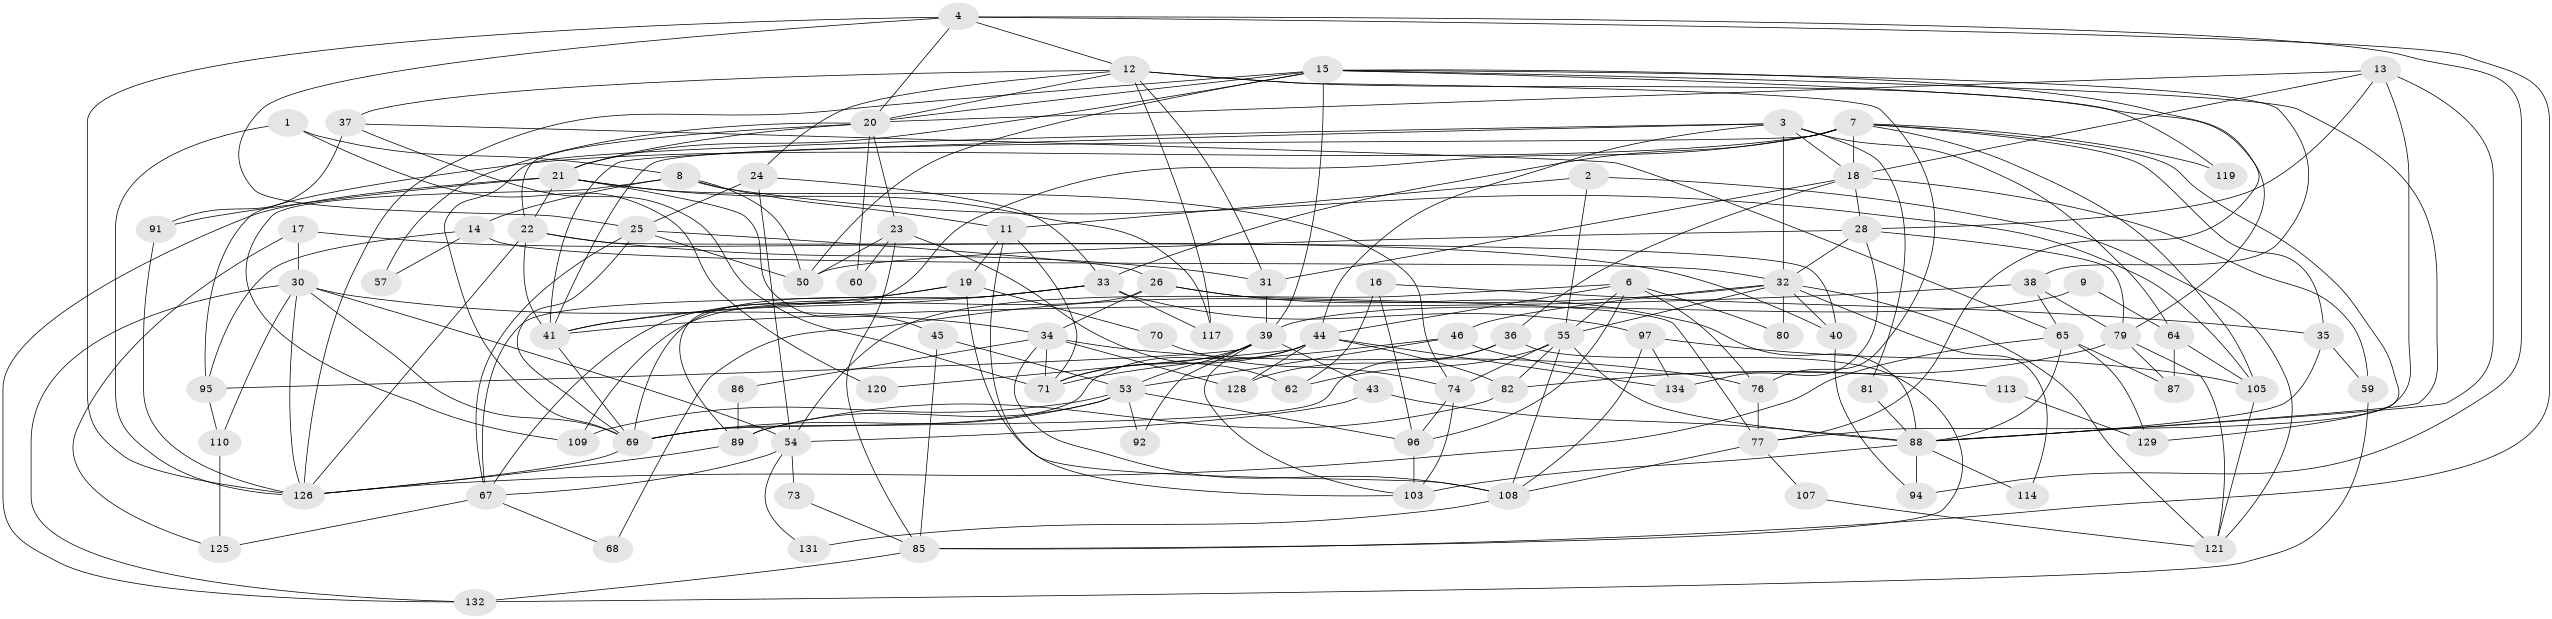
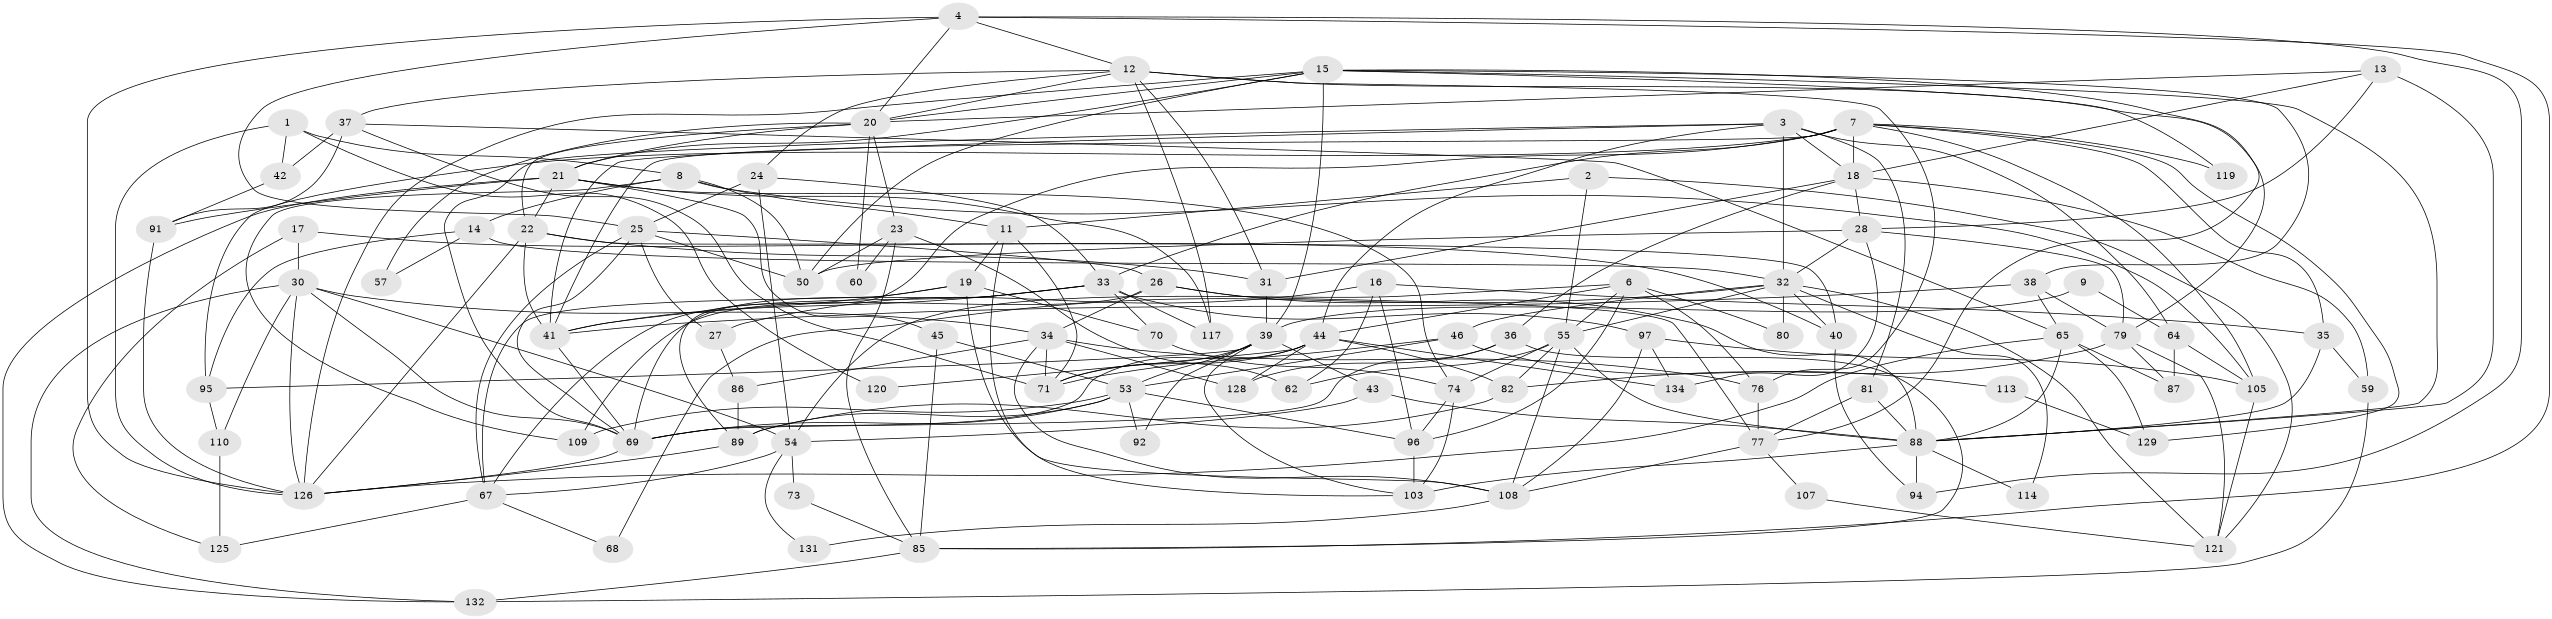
none -> (281, 176)
none -> (1133, 312)
none -> (716, 336)
(2275, 423) -> (1813, 416)
